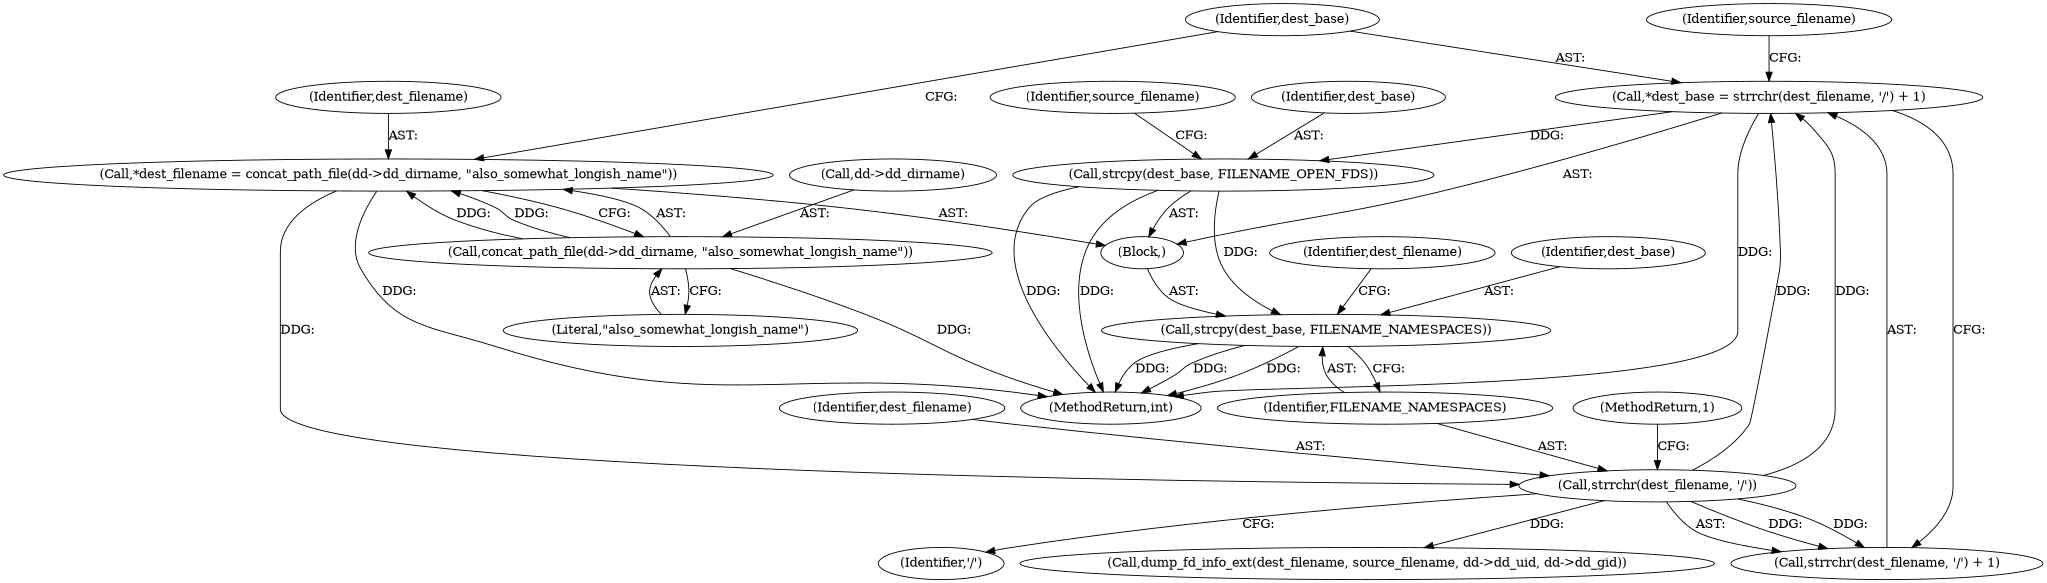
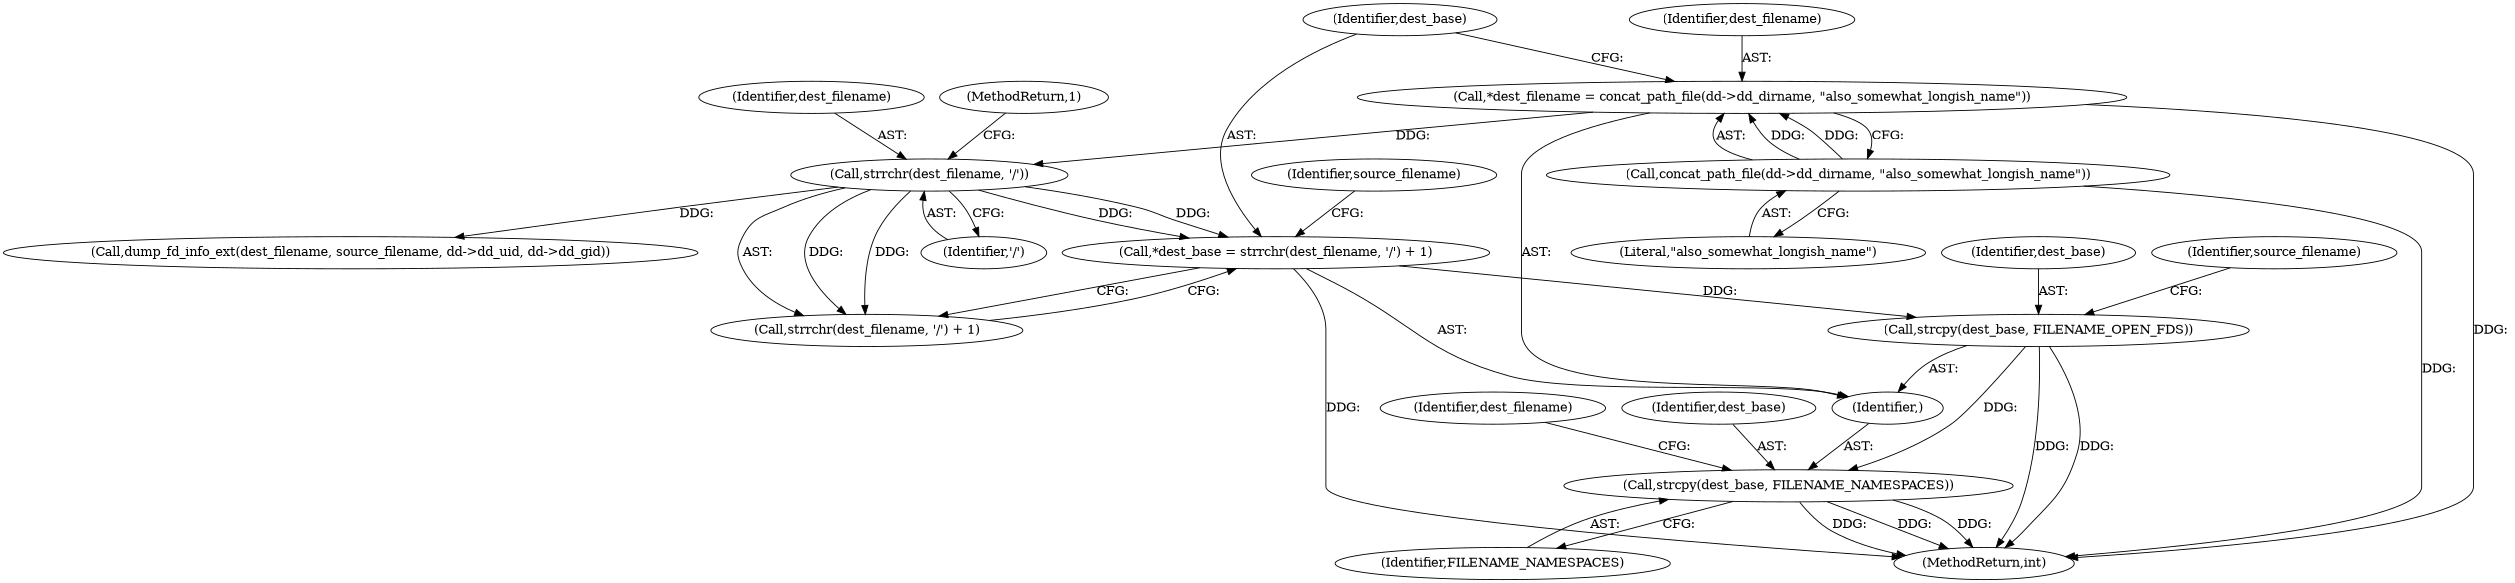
(893, 175) -> none
(1142, 253) -> (1888, 408)
(1904, 330) -> (1206, 292)
(1518, 446) -> (929, 224)
